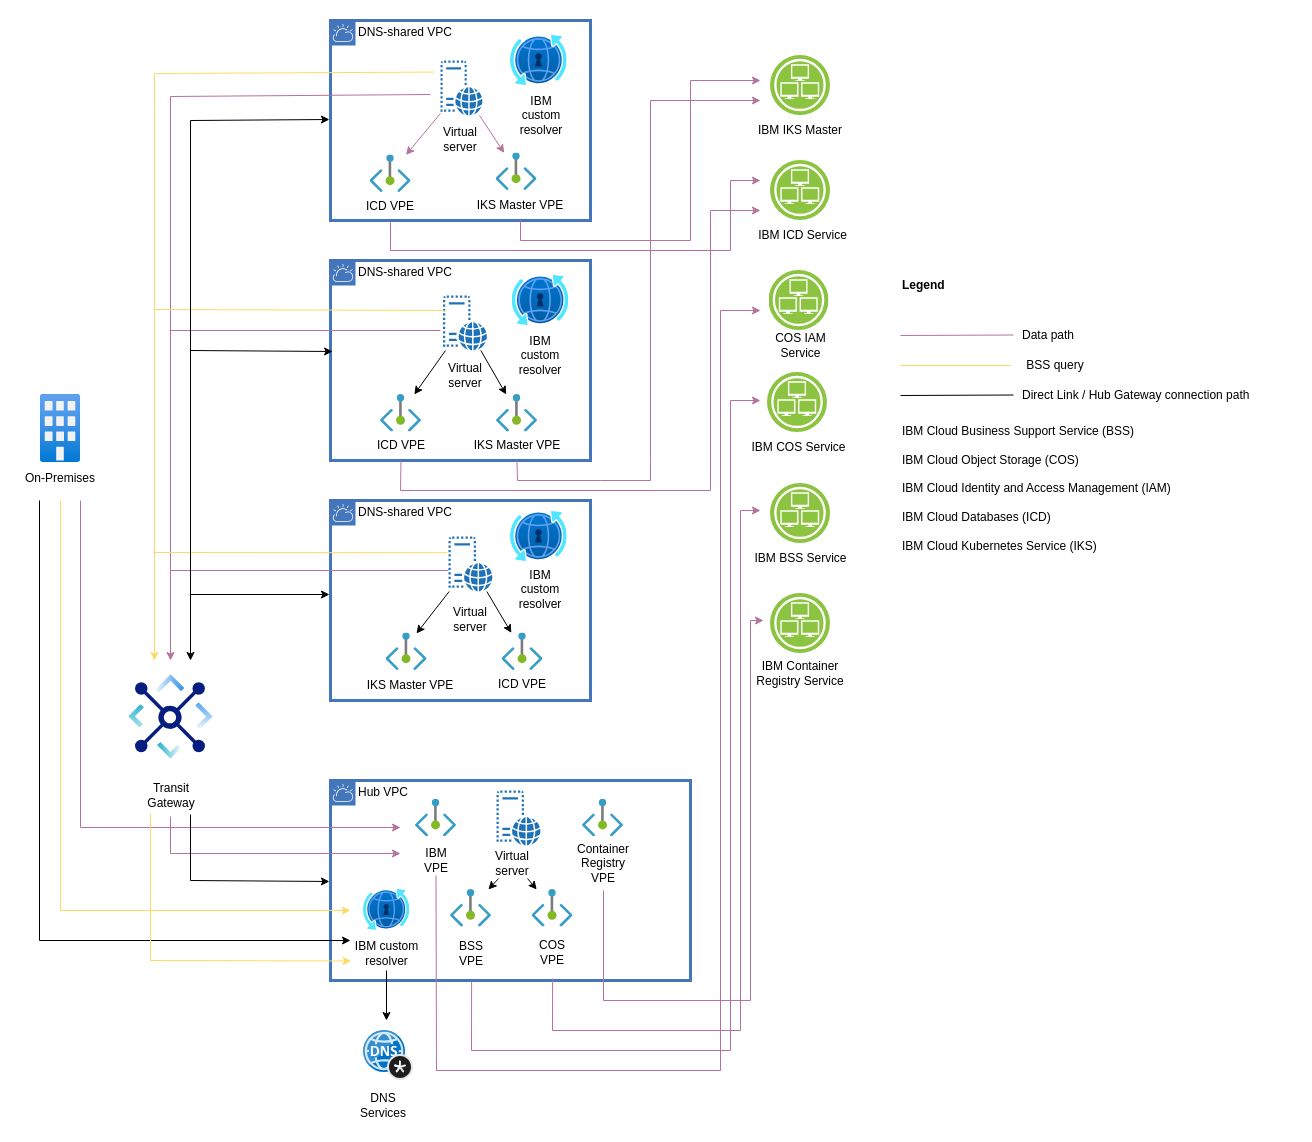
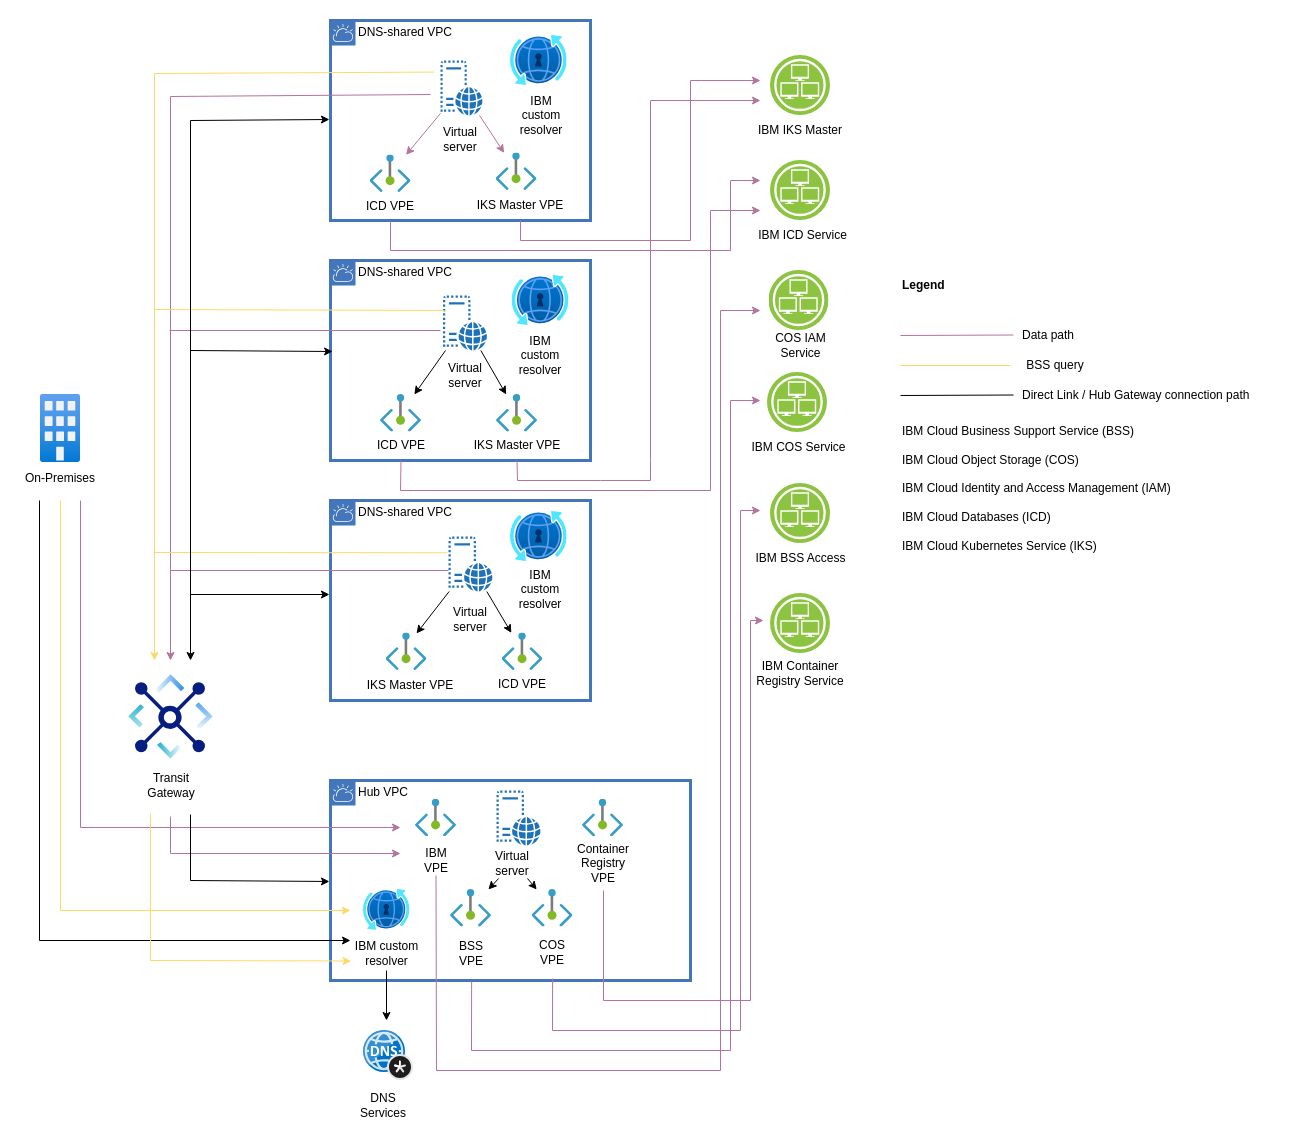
(801, 559) -> (801, 559)
(171, 796) -> (171, 786)
